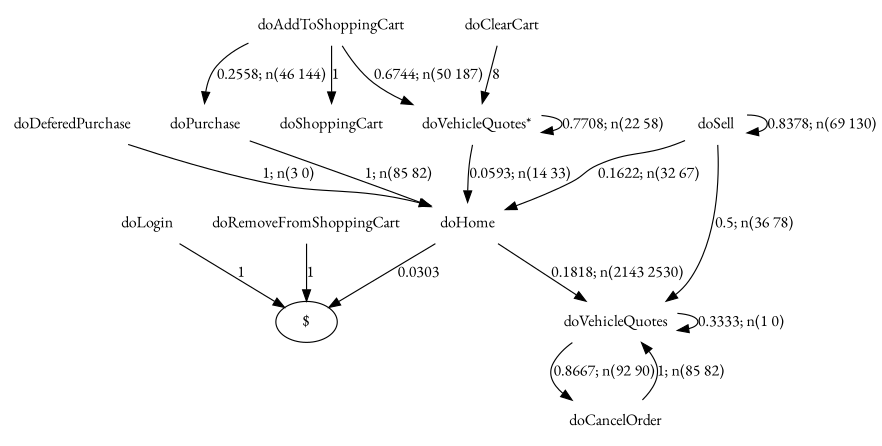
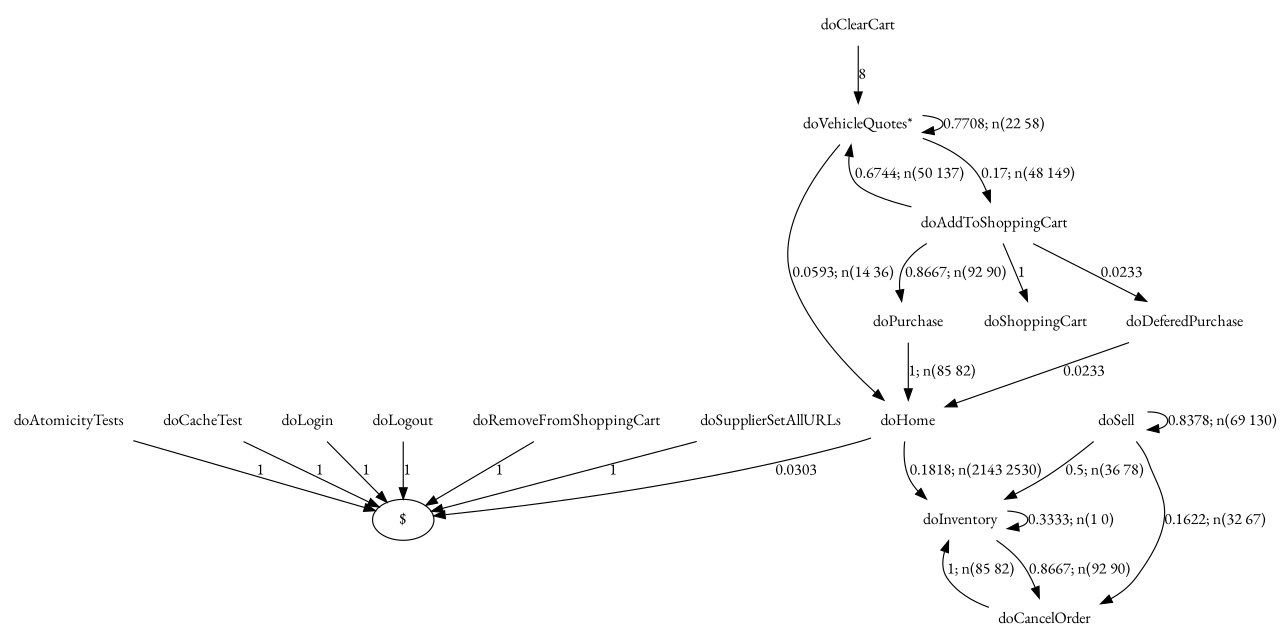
(272, 75) -> (956, 272)
(429, 75) -> (910, 173)
none -> (961, 158)
(597, 165) -> (1163, 526)
(288, 173) -> (1084, 371)
(520, 173) -> (843, 272)
none -> (1085, 270)
(616, 322) -> (961, 520)
none -> (69, 421)
none -> (203, 421)
none -> (403, 421)
none -> (771, 421)
